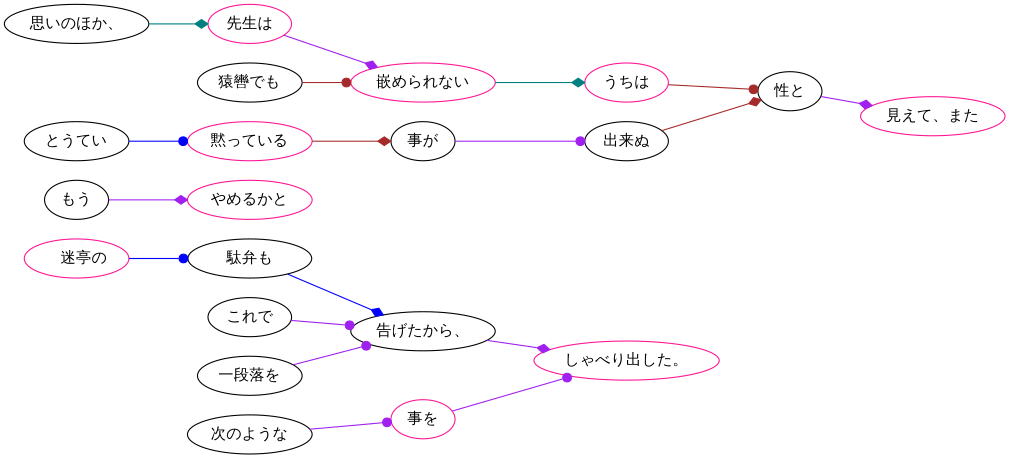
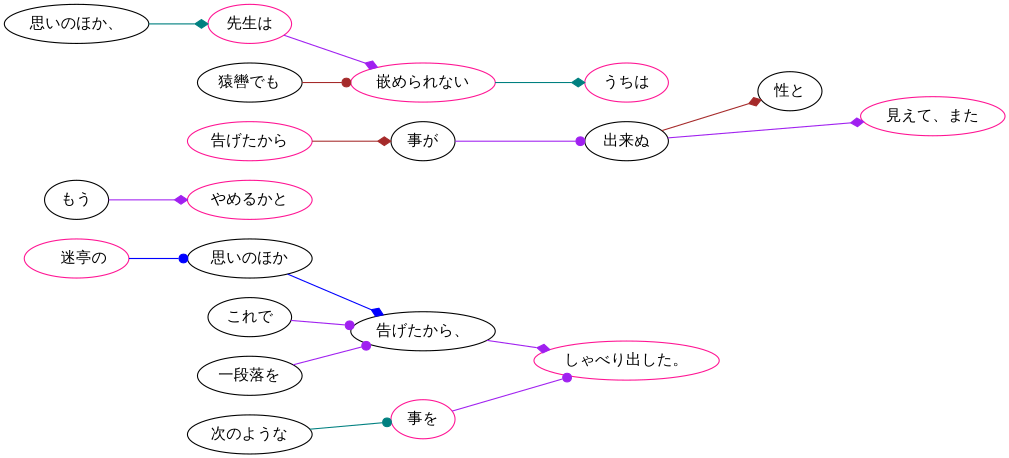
(709, 87) -> none
(840, 100) -> (759, 130)
(77, 141) -> none
(250, 141) -> (250, 141)
(250, 258) -> (250, 258)
(346, 426) -> (346, 426)
